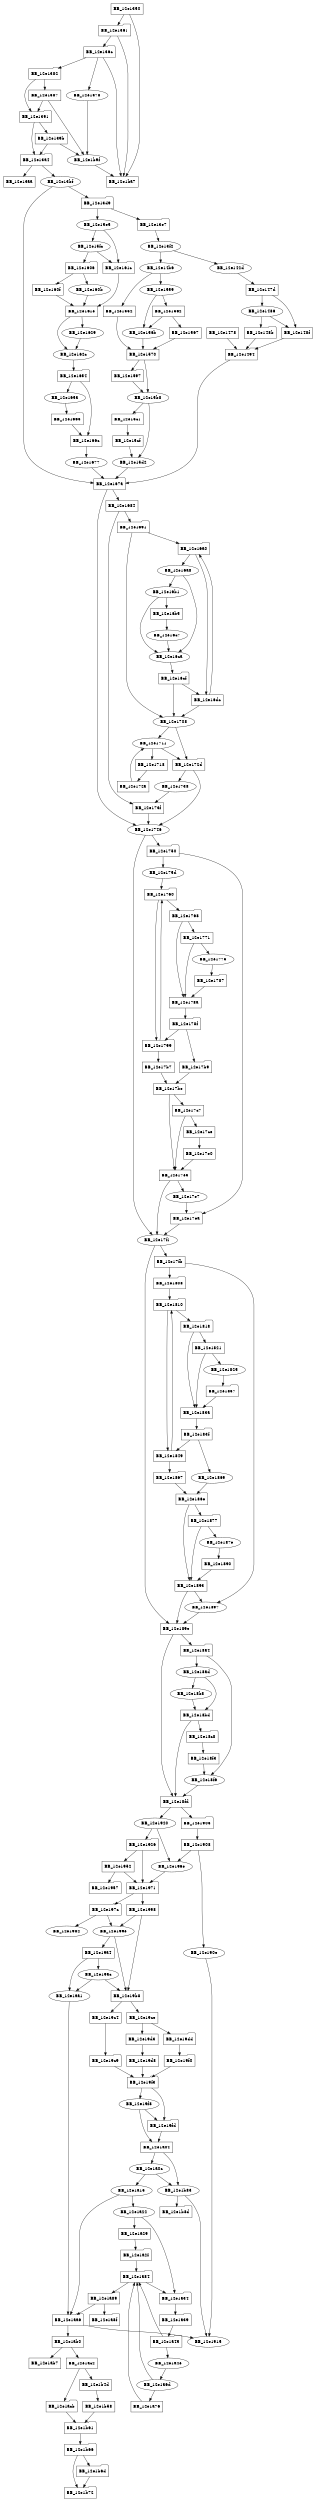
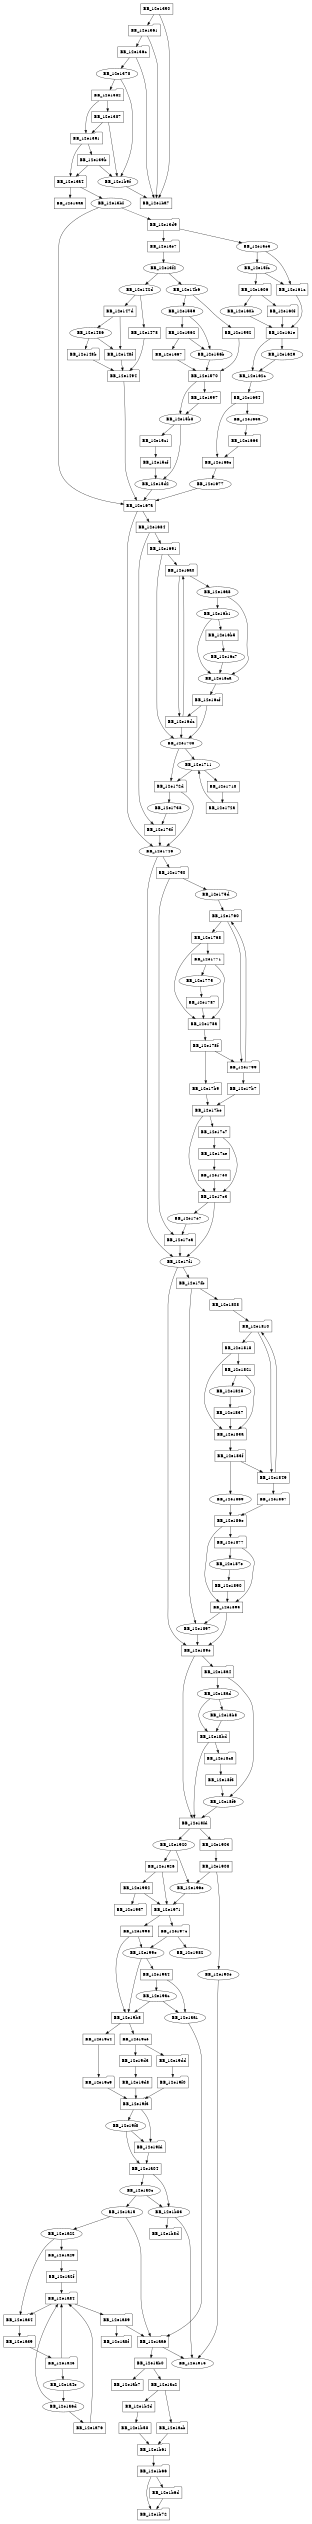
(74, 62) -> (113, 83)
none -> (142, 310)
